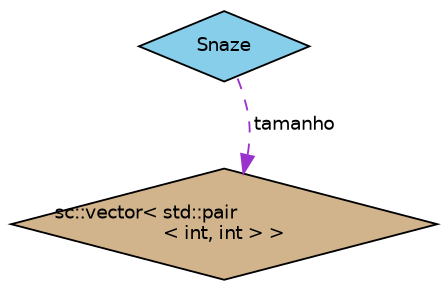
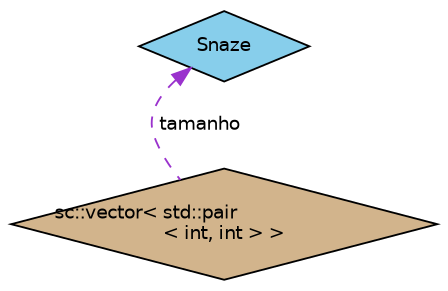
(248, 115) -> (152, 130)
